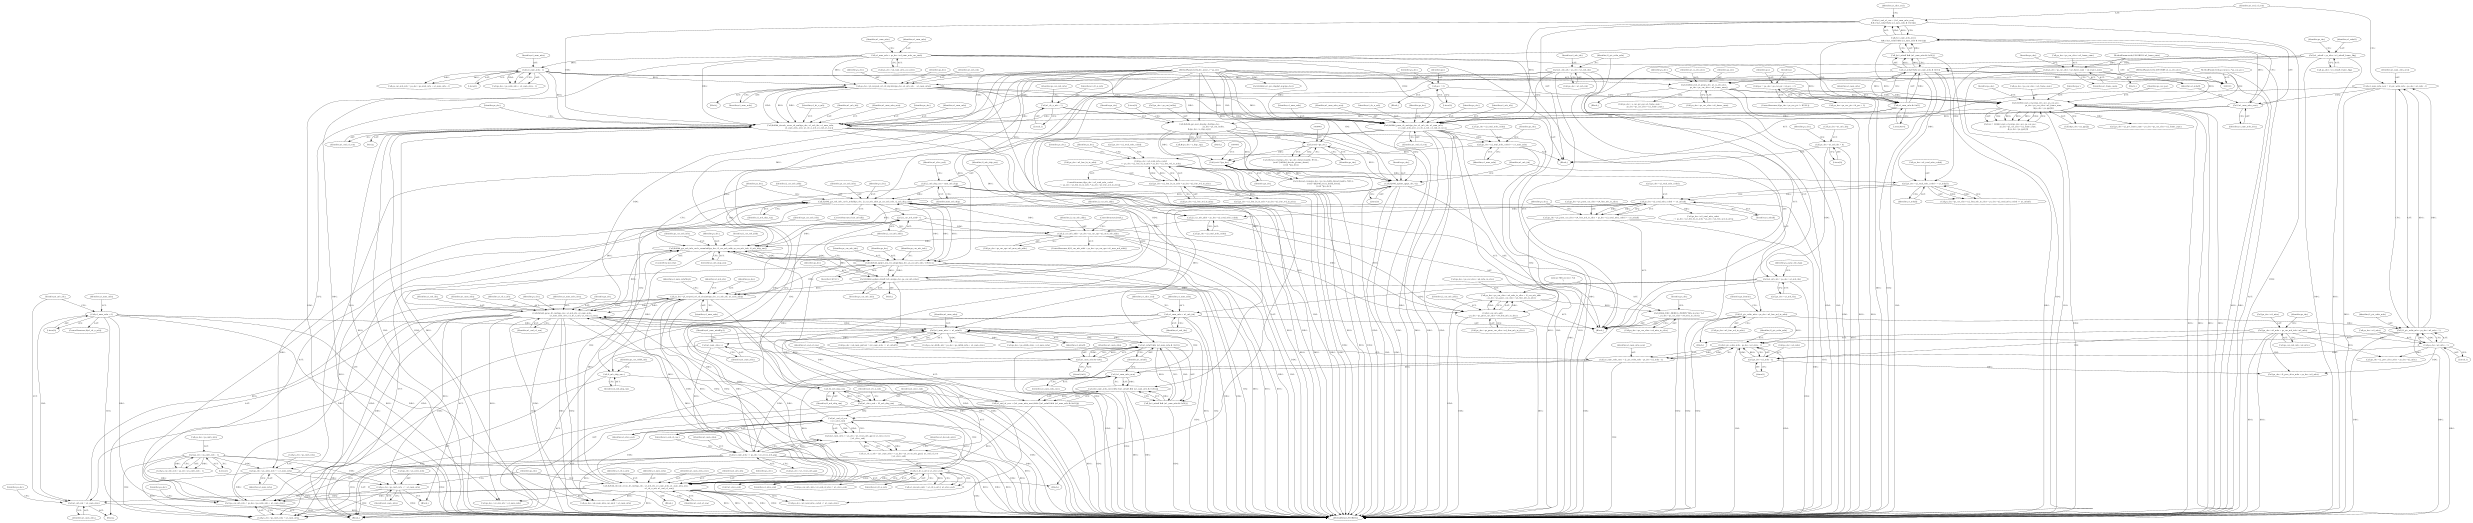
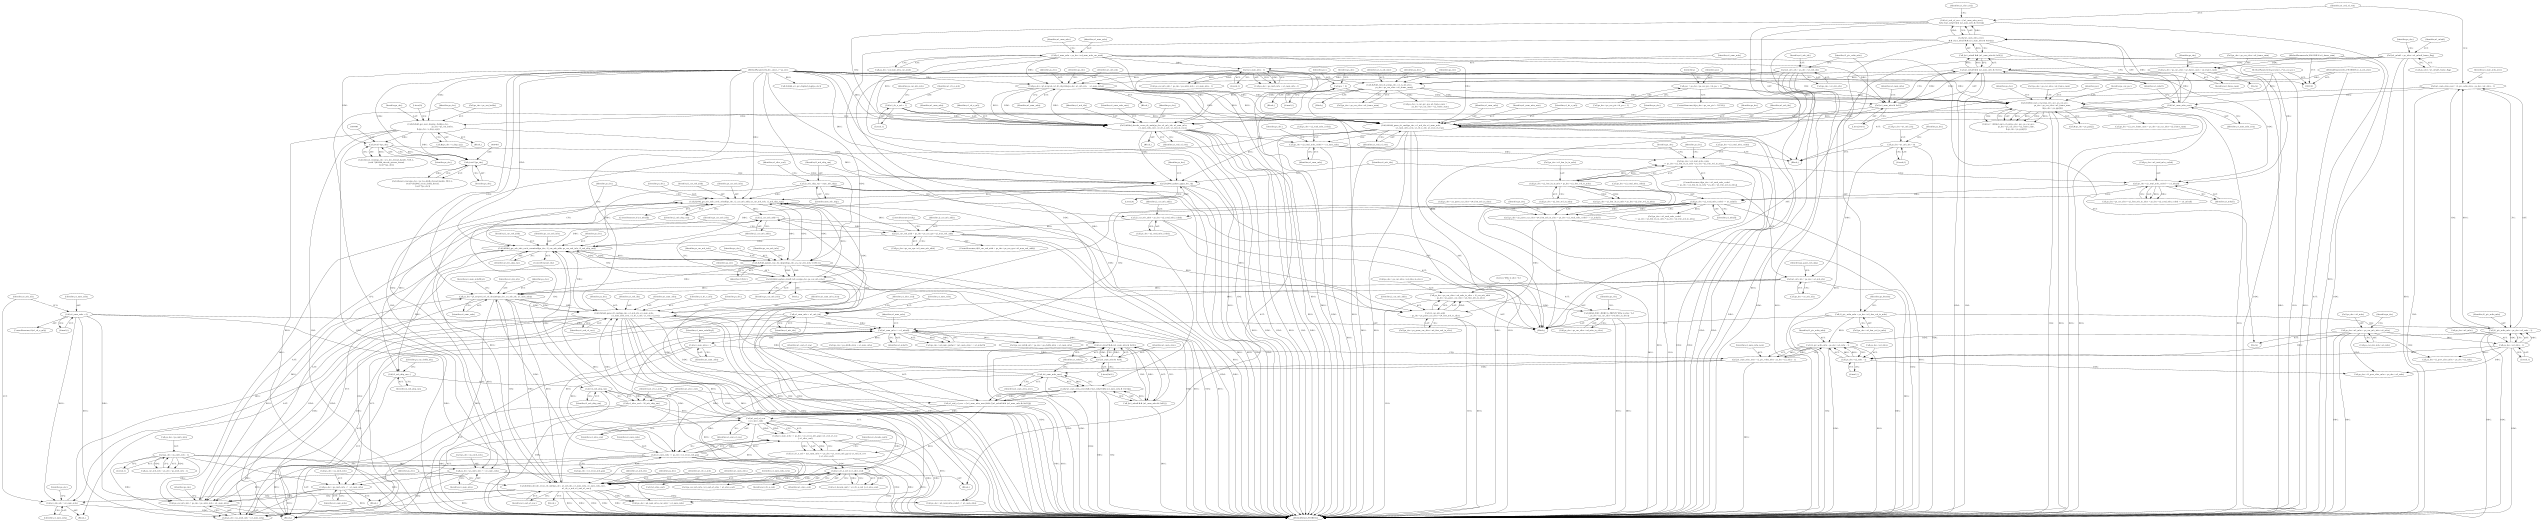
(501, 503) -> none
